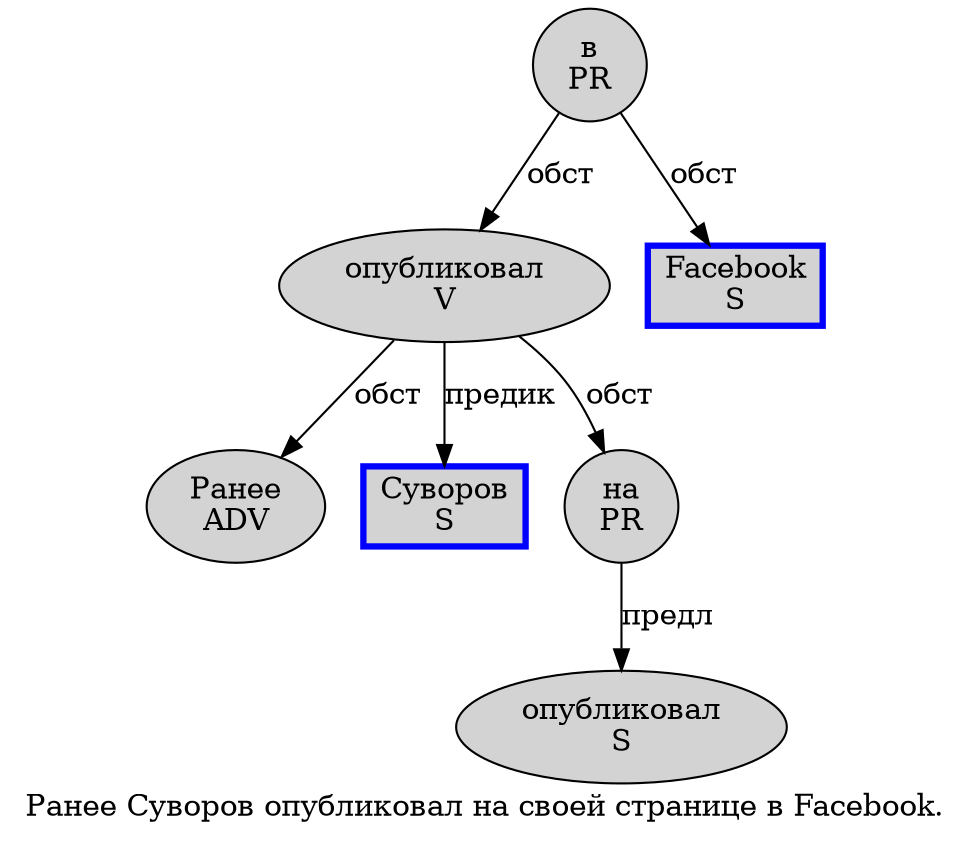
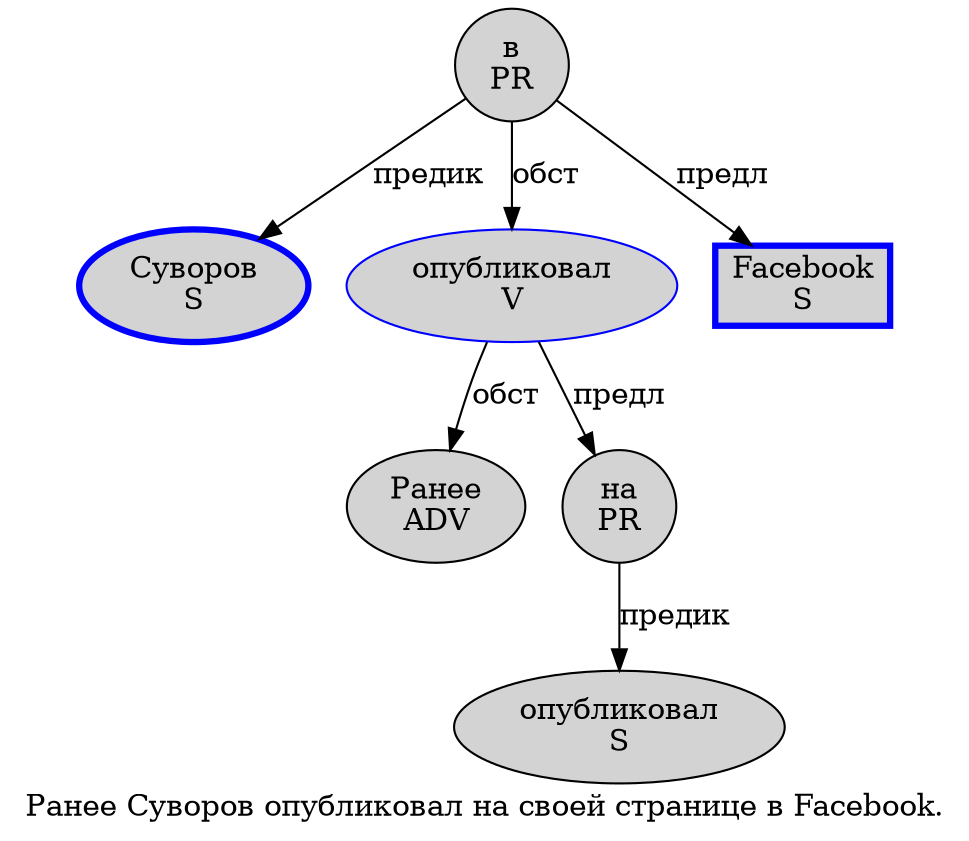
(704, 175) -> (723, 175)
(444, 286) -> (512, 286)
(444, 393) -> (372, 163)
(619, 396) -> (619, 396)
(444, 506) -> (194, 286)
(668, 617) -> (675, 617)
